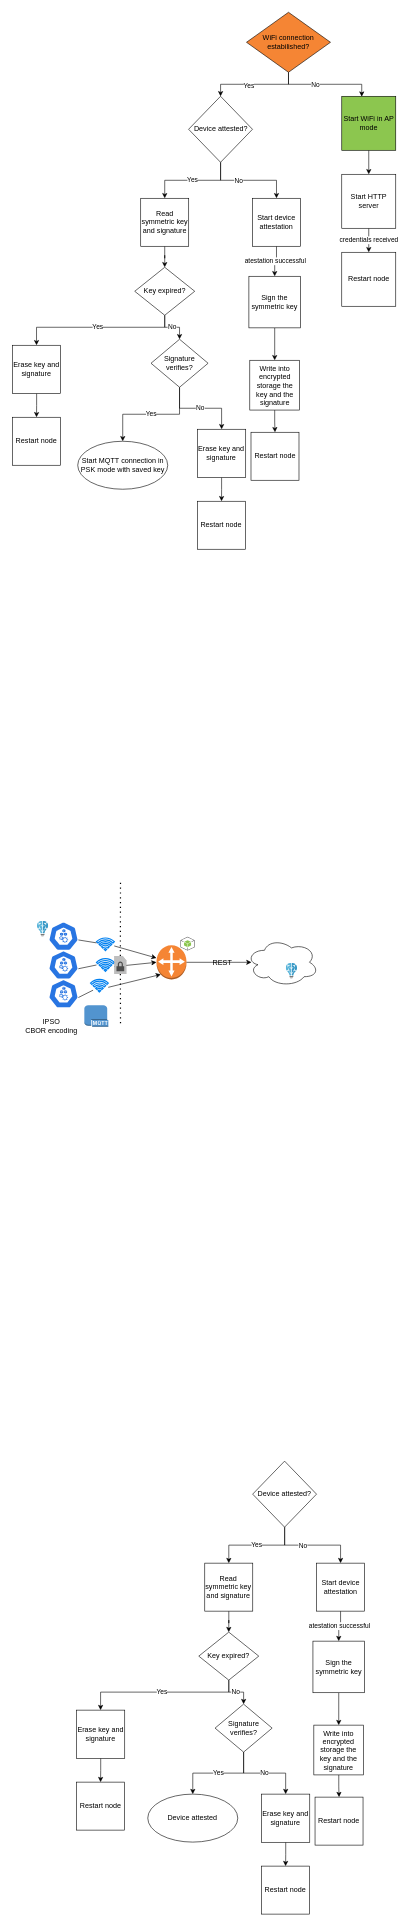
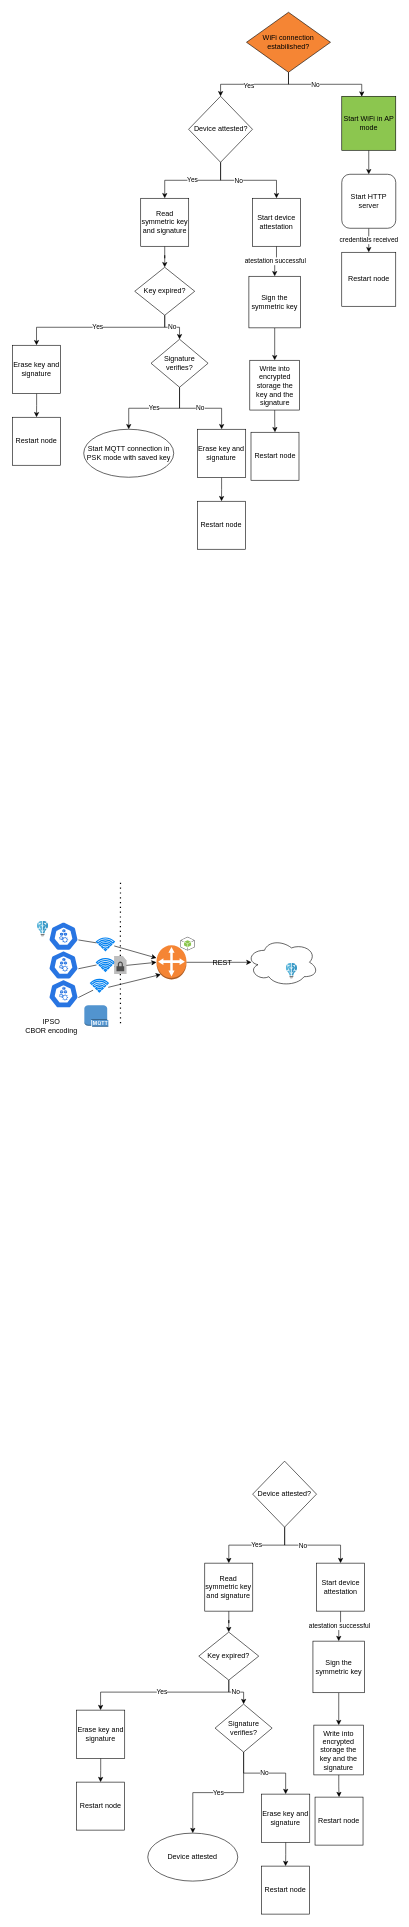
(369, 201) -> (369, 201)
(123, 465) -> (129, 453)
(193, 1818) -> (193, 1857)
